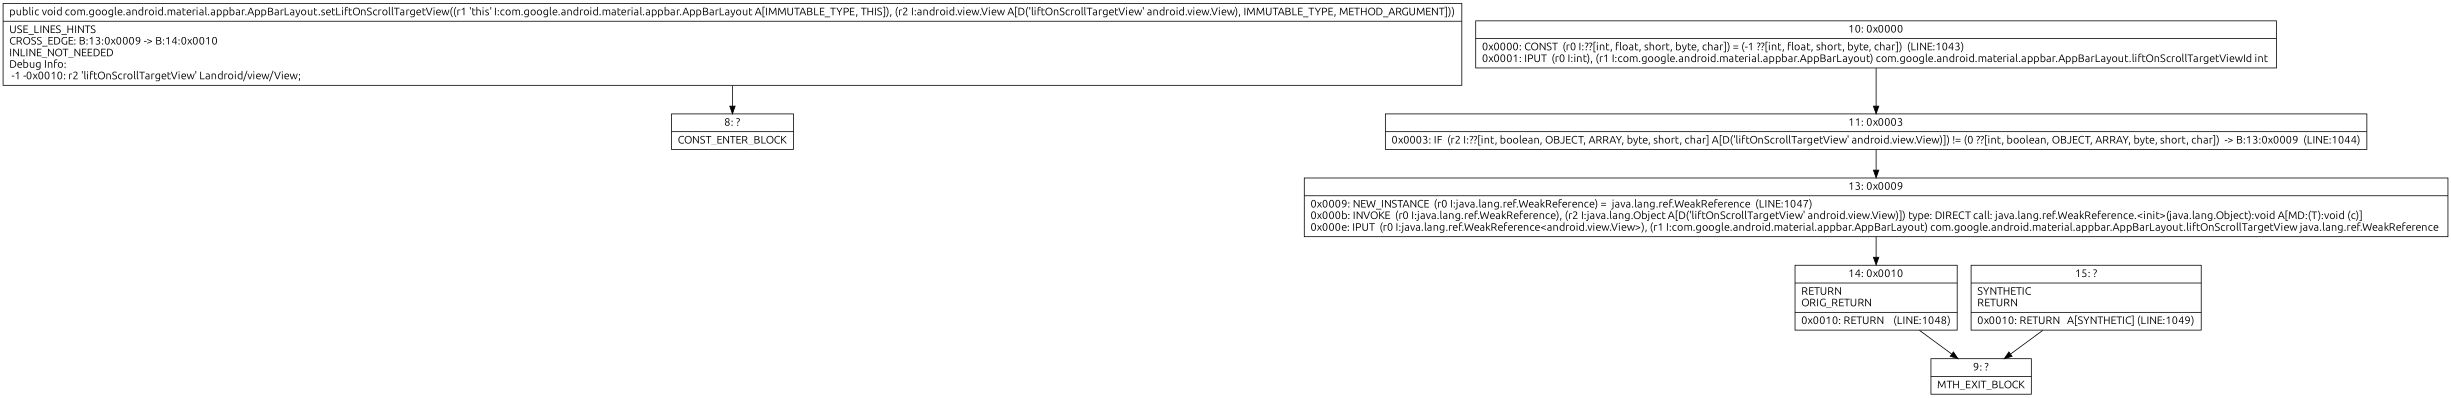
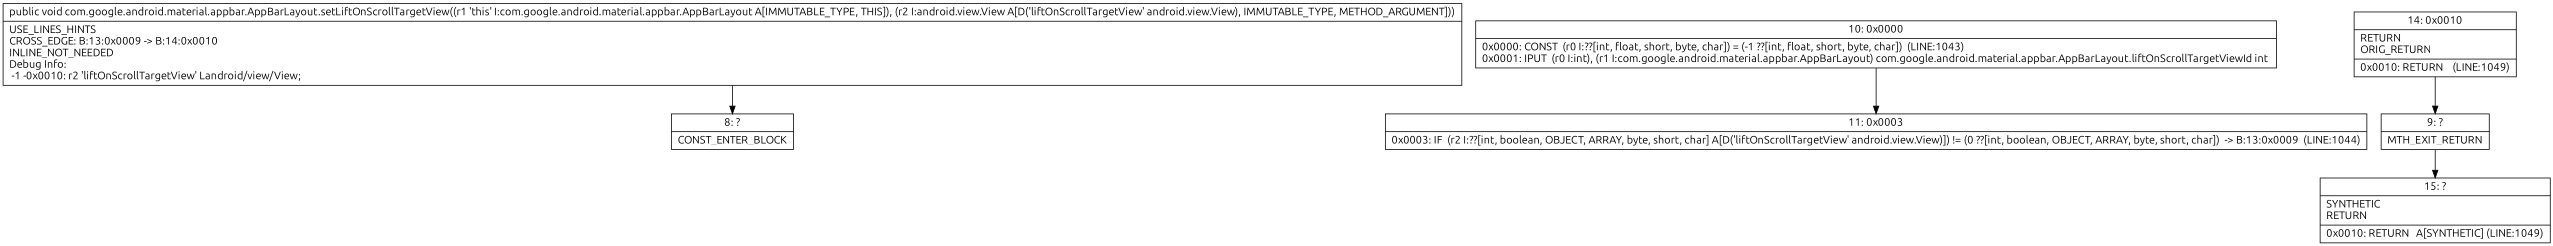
(1876, 207) -> none
(1876, 321) -> (2435, 68)
(2027, 342) -> (2435, 160)
(1981, 385) -> (2435, 140)
